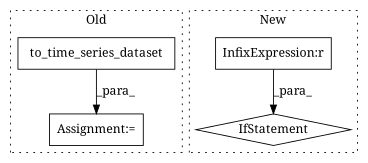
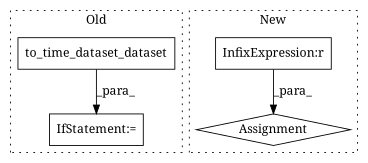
(96, 53) -> (96, 53)
(96, 130) -> (96, 130)
(273, 130) -> (273, 130)
